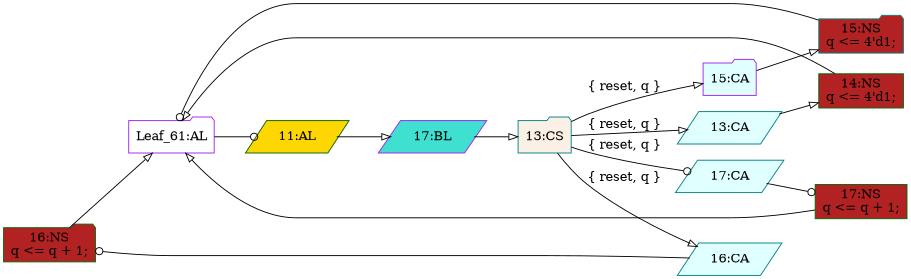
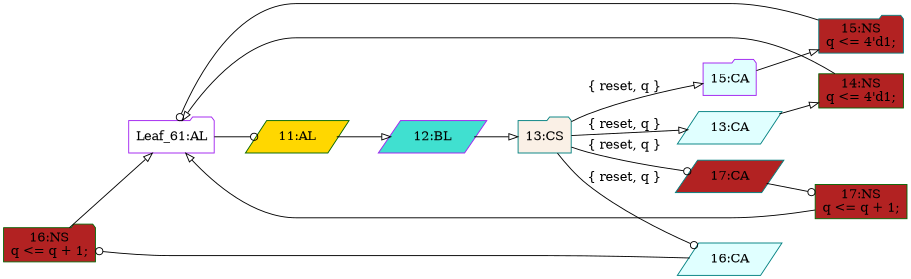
(433, 137) -> (433, 137)
(730, 176) -> (730, 176)
(618, 206) -> (618, 206)
